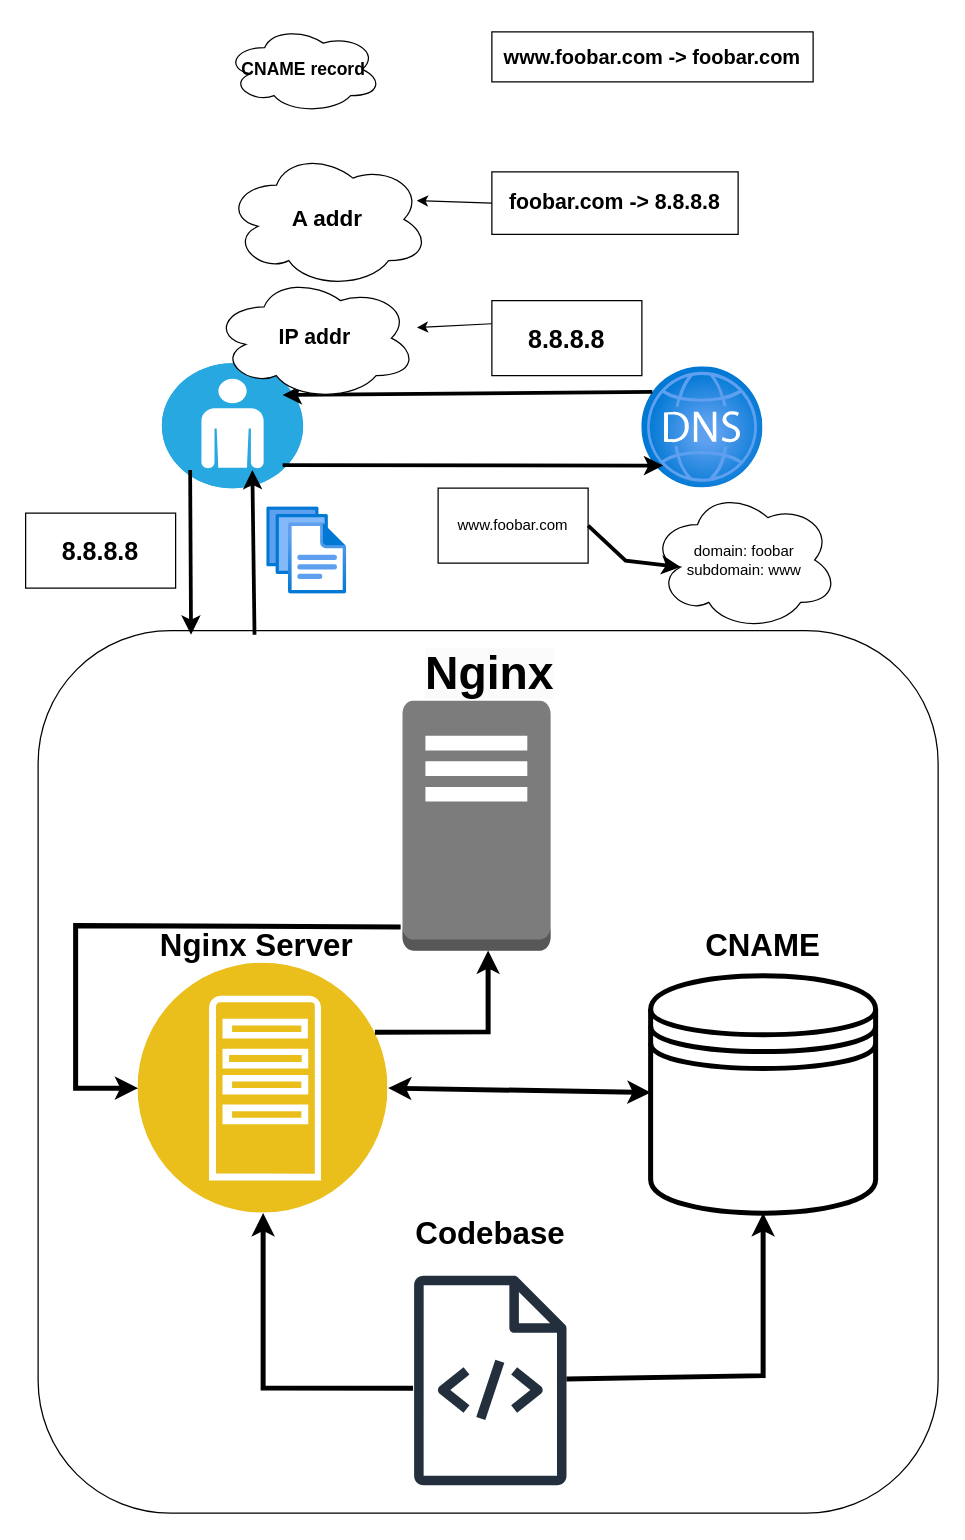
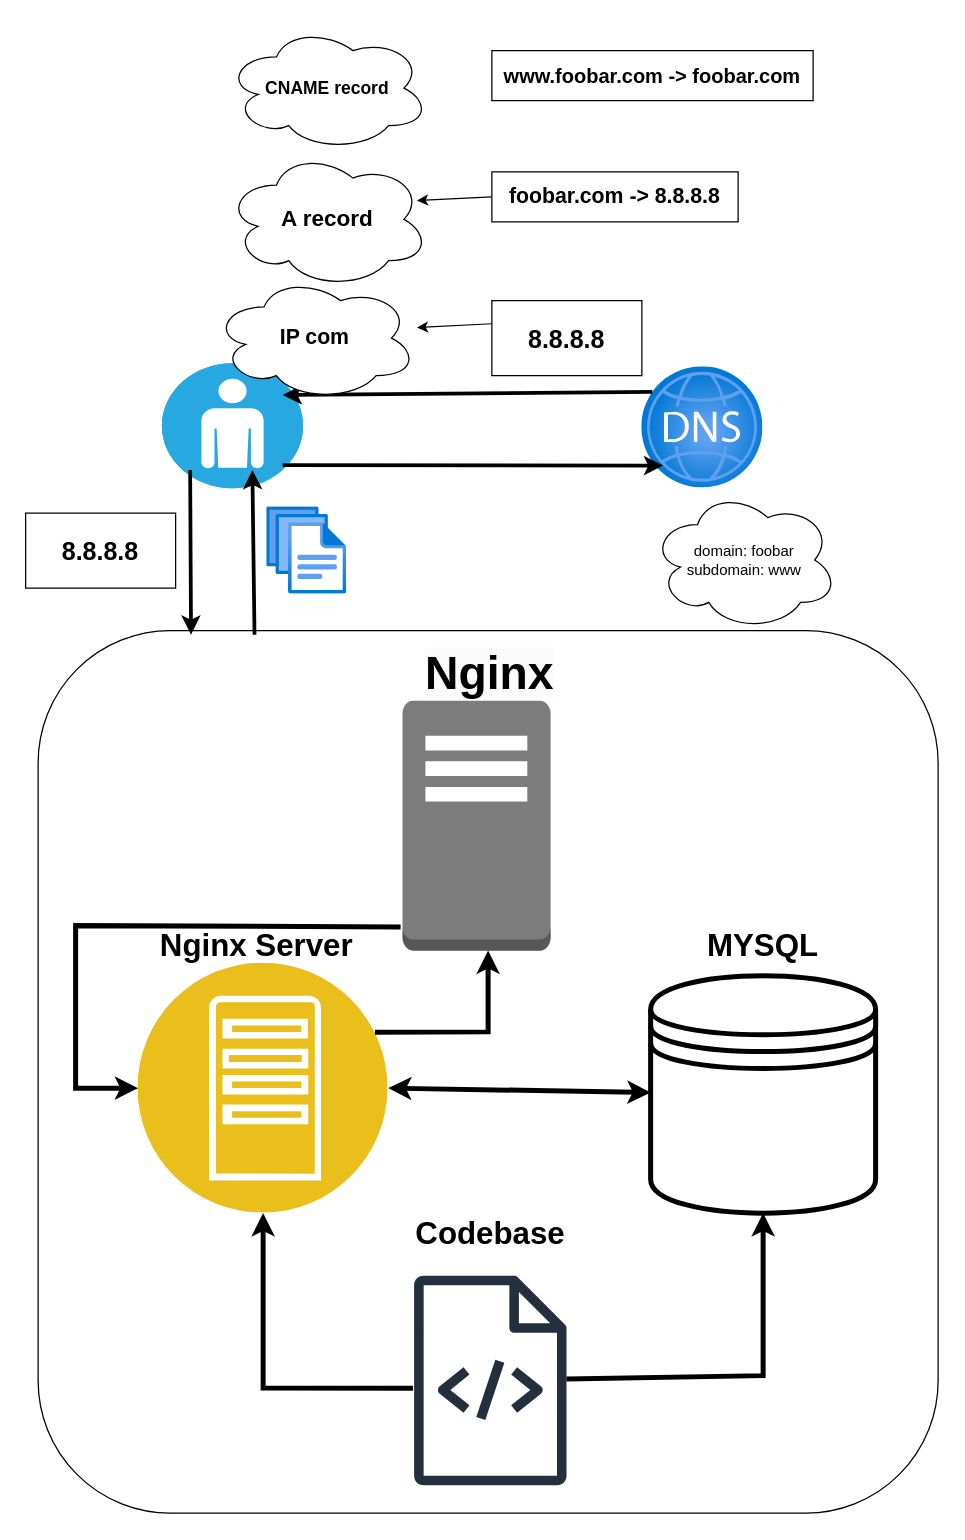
(653, 57) -> (653, 76)
(304, 69) -> (328, 88)
(615, 203) -> (615, 197)
(328, 219) -> (328, 219)
(315, 338) -> (315, 338)
(513, 526) -> none
(622, 557) -> none
(763, 944) -> (763, 944)
